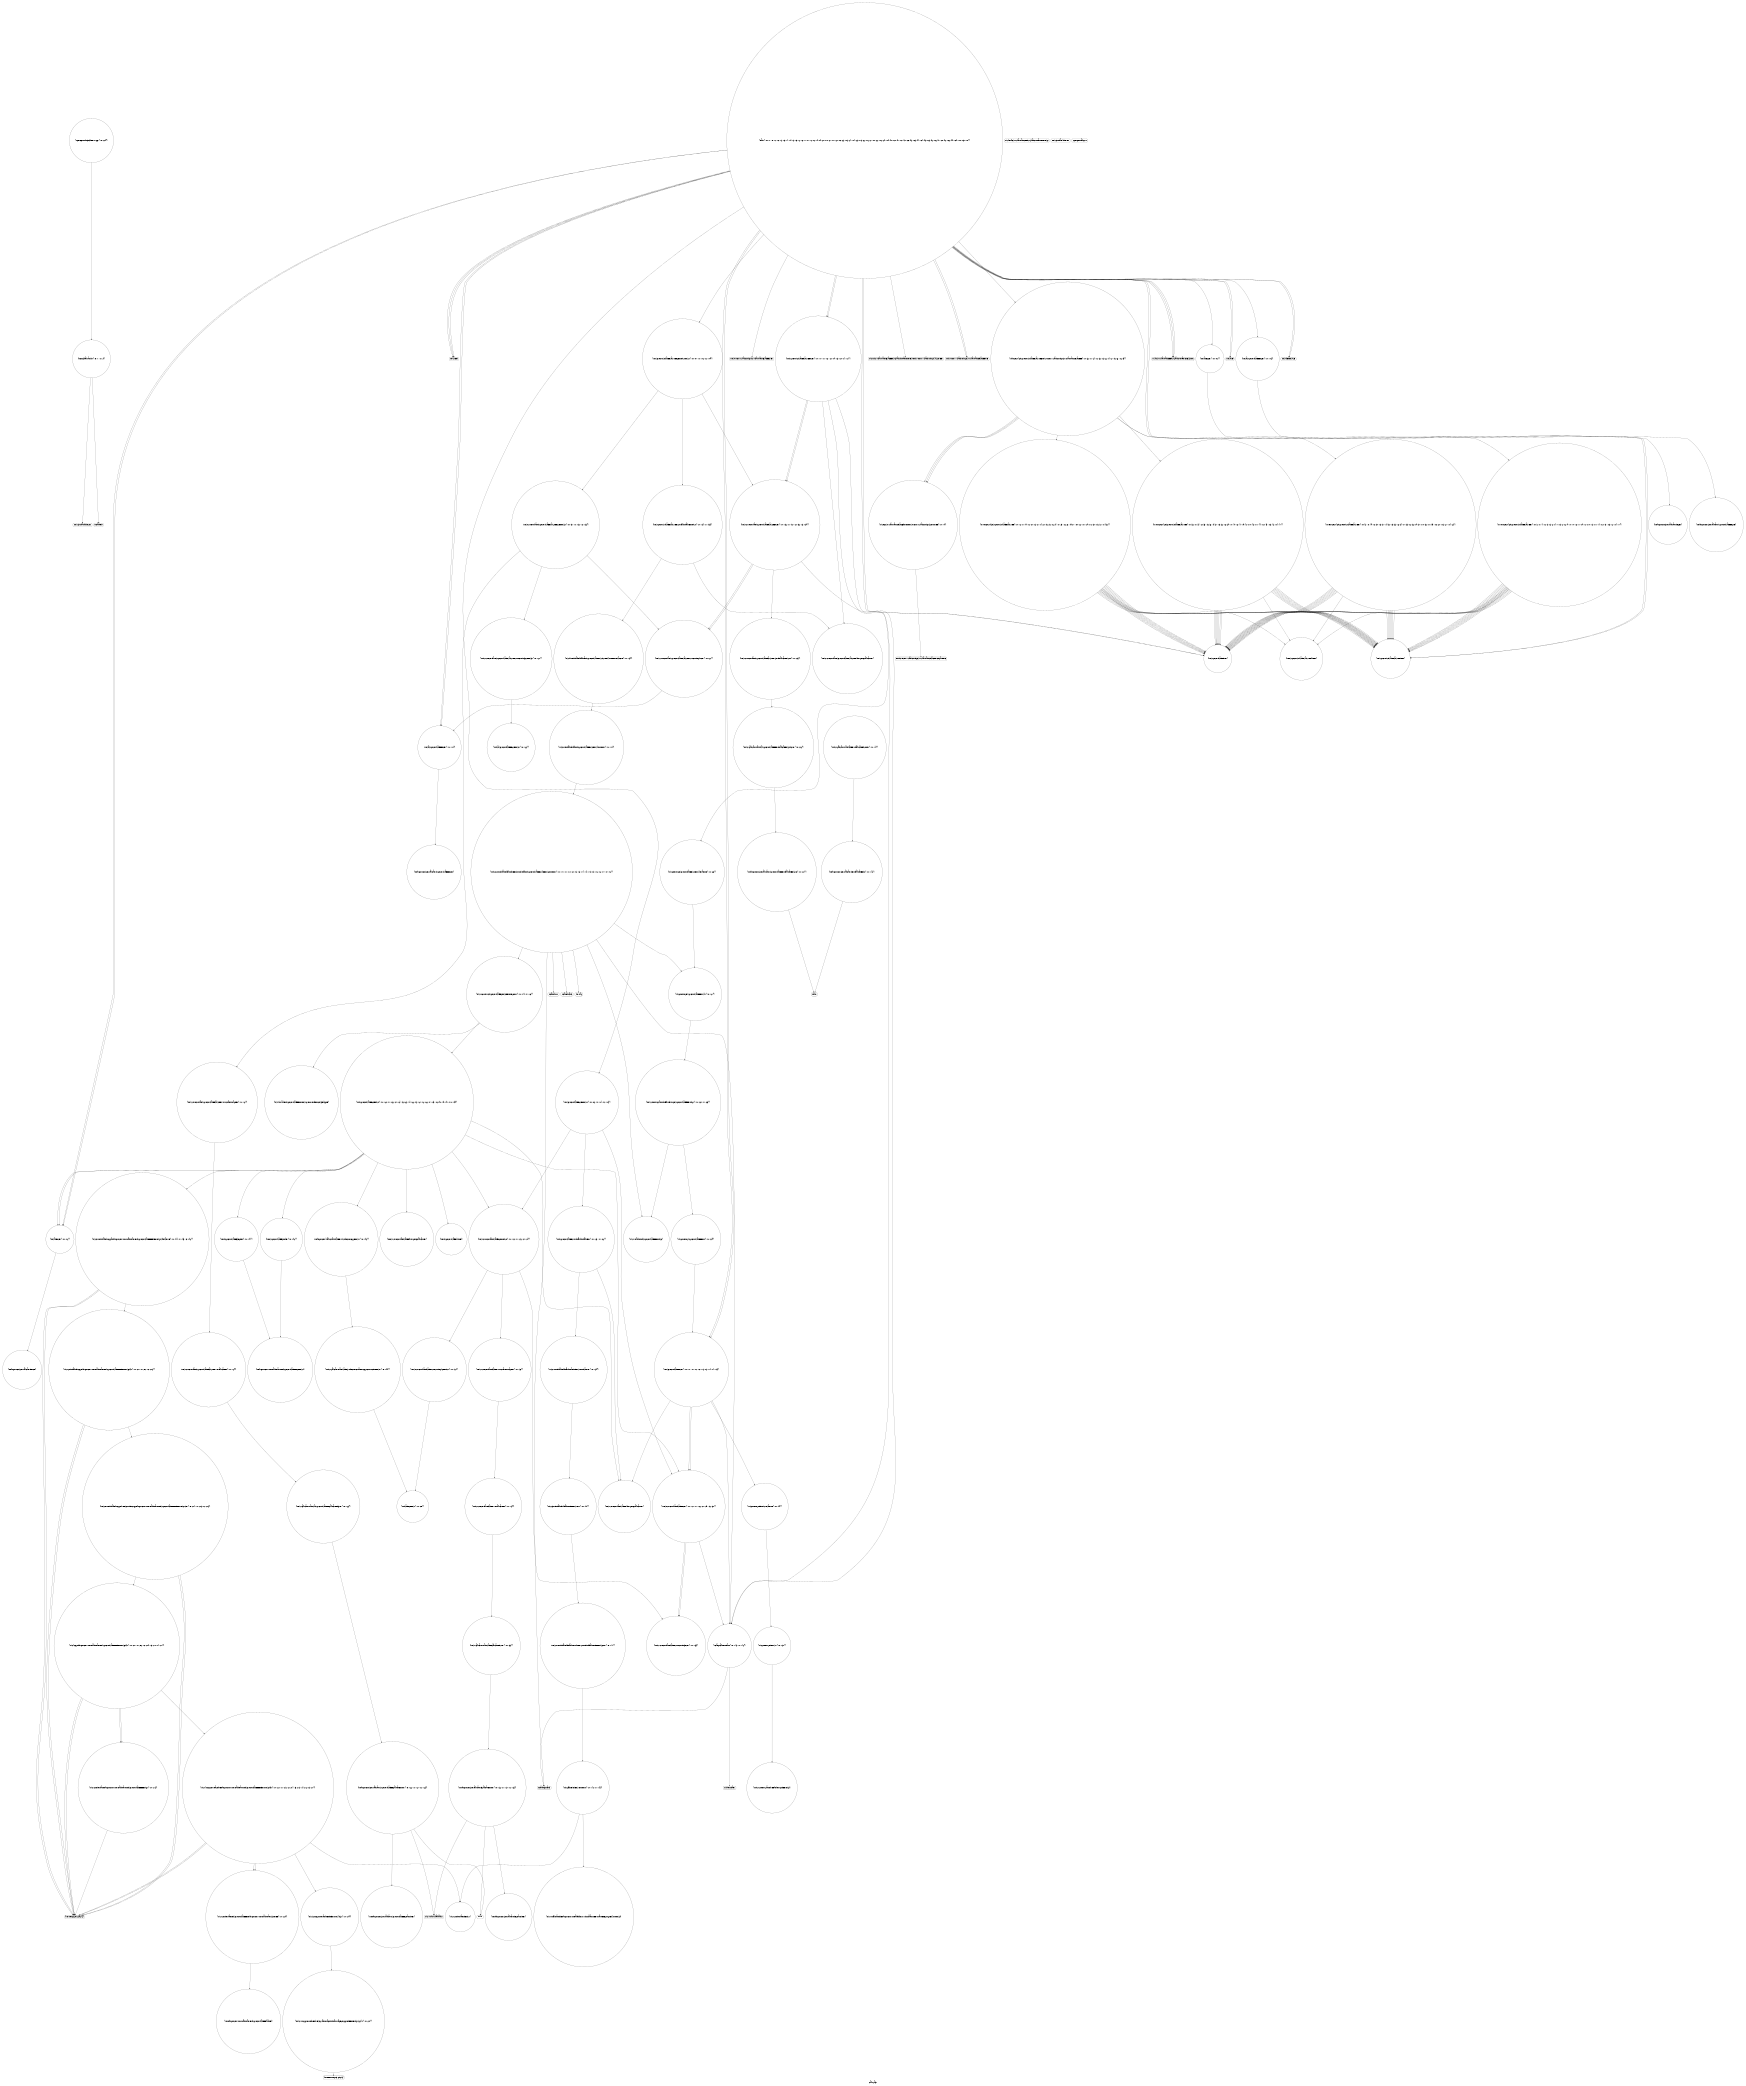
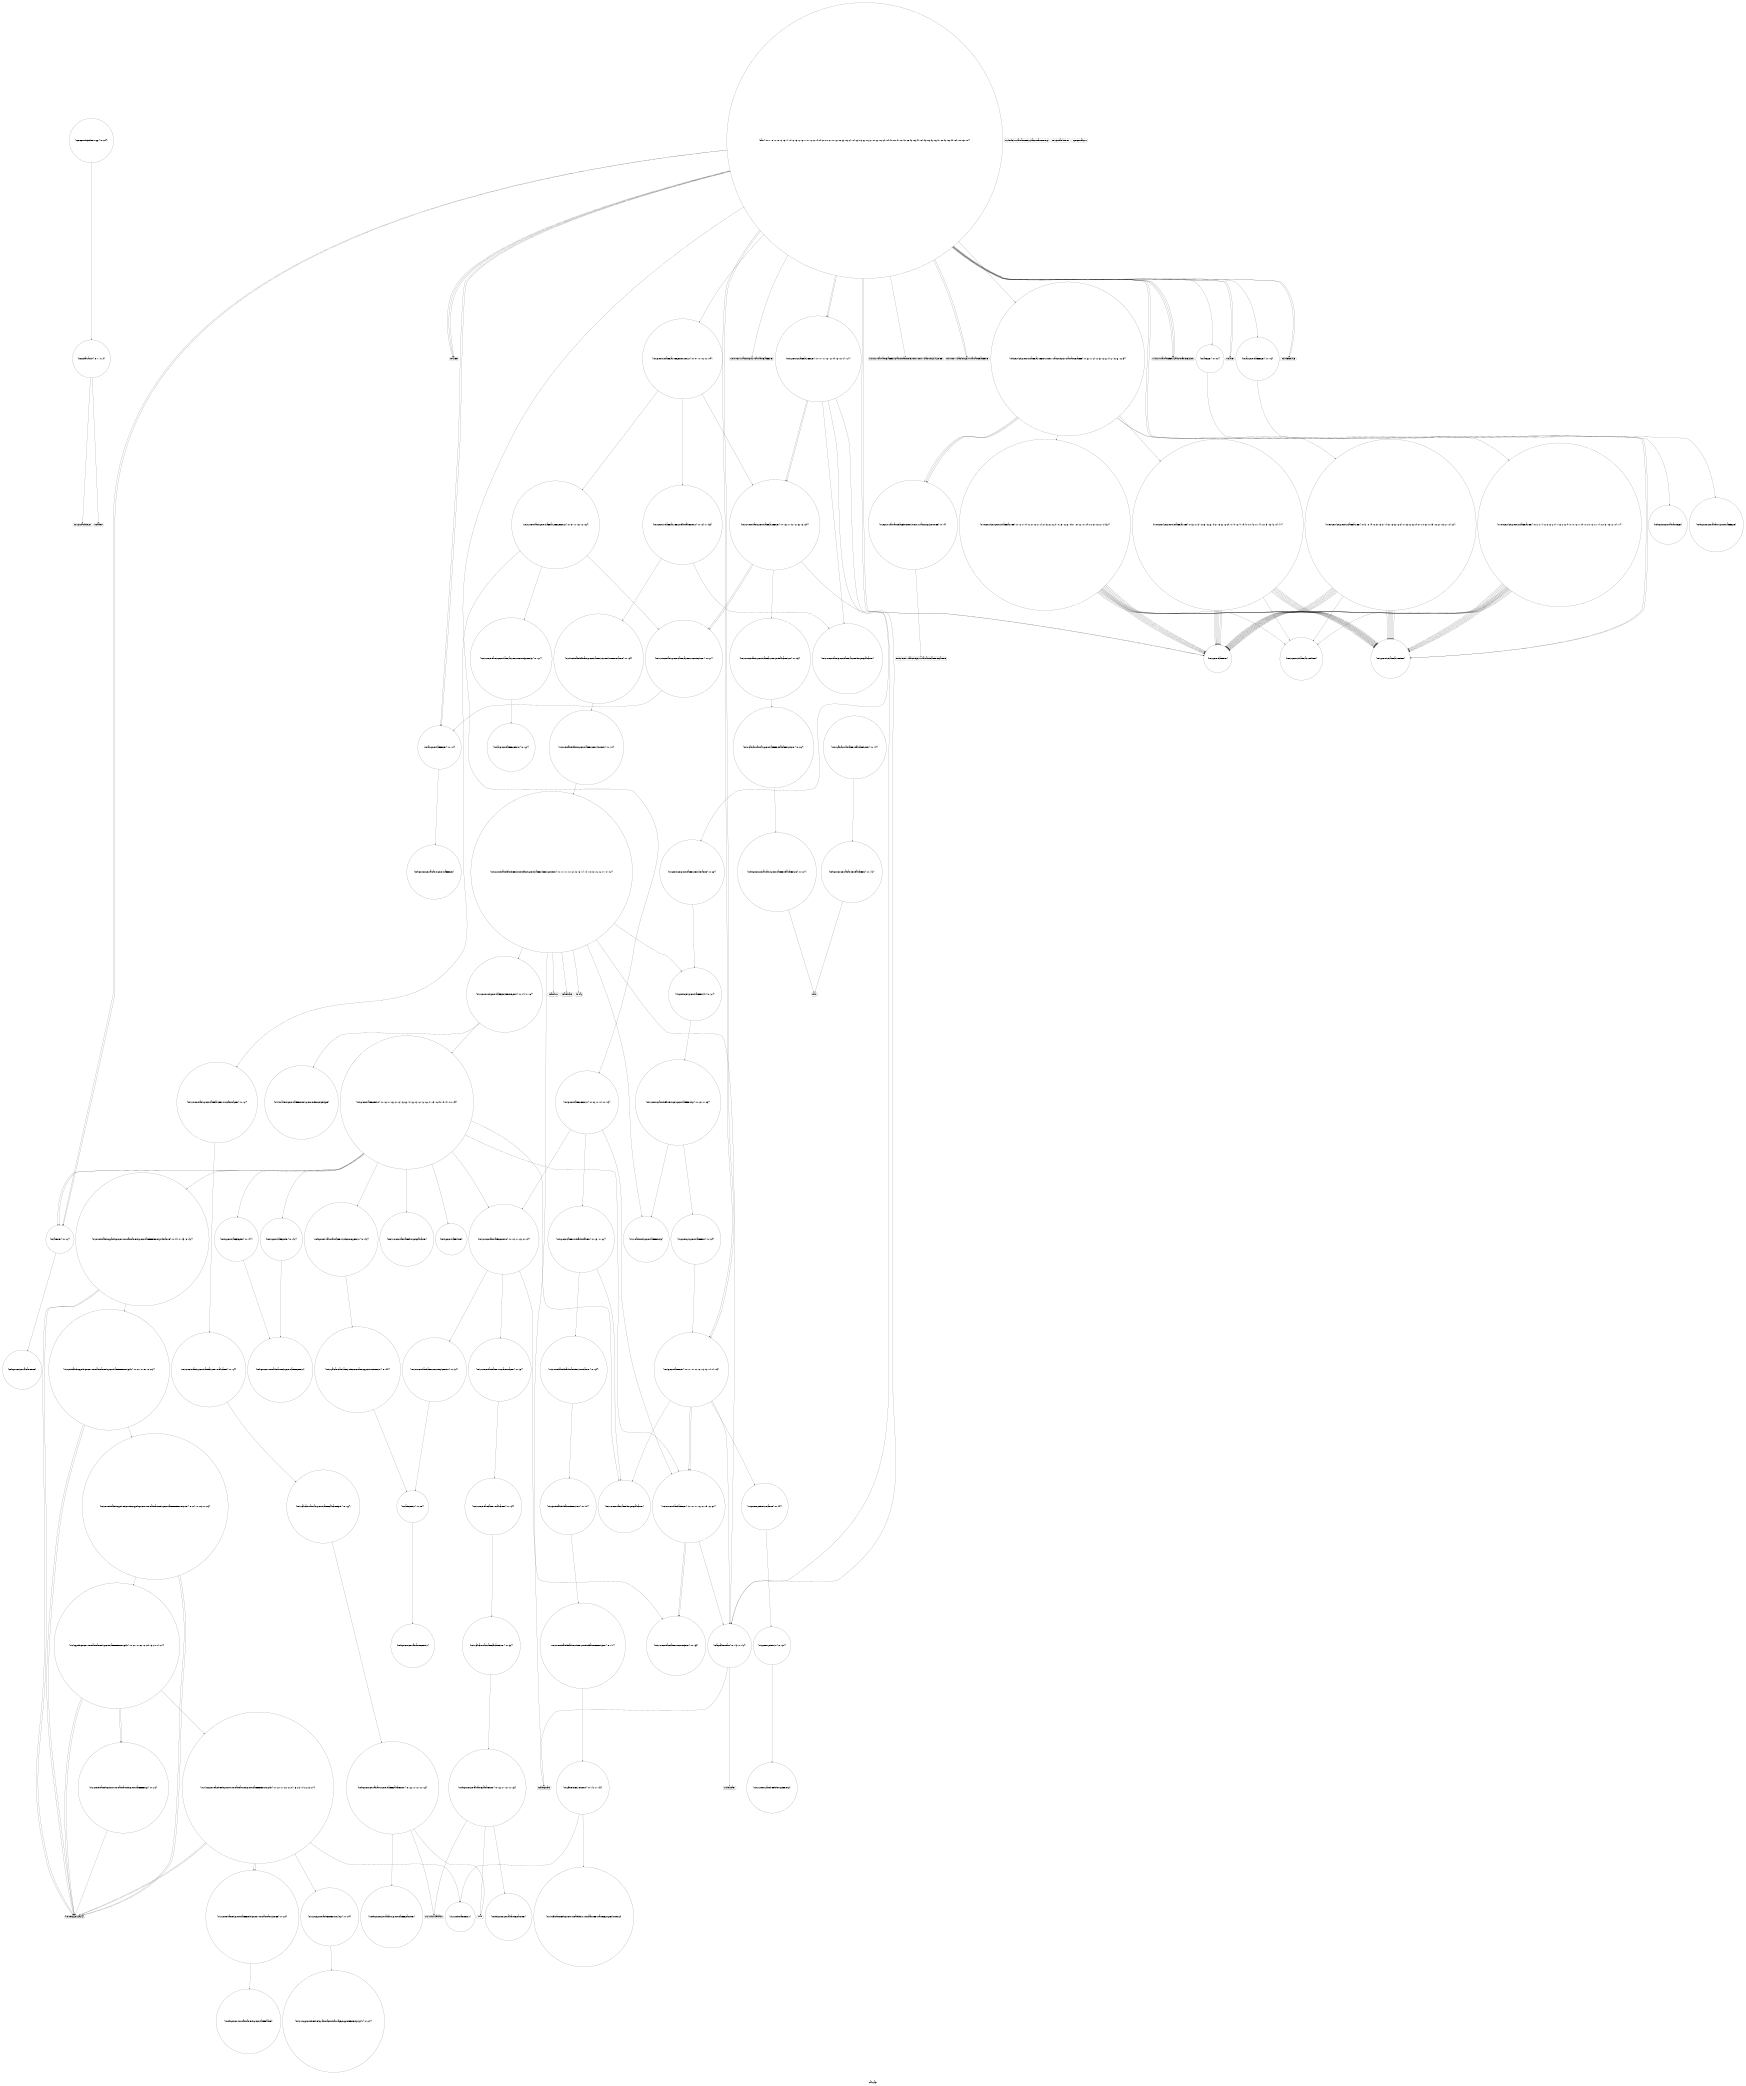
none -> (413, 1646)
(334, 2078) -> none
